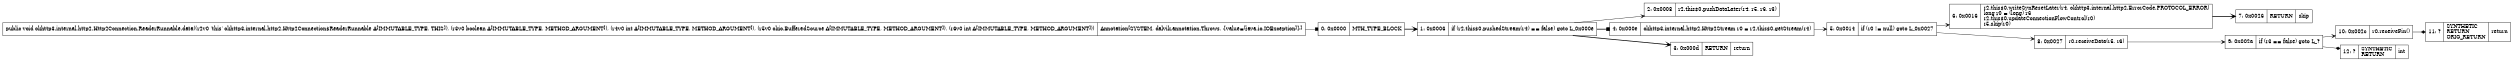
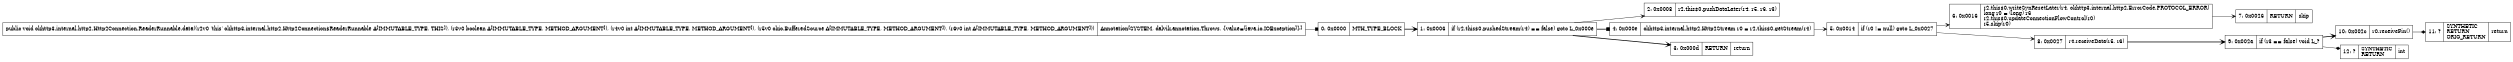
(2222, 16) -> (2222, 16)
(2327, 37) -> (2327, 37)
(2097, 42) -> (2097, 42)
(2174, 42) -> (2174, 42)
(2289, 42) -> (2289, 42)
